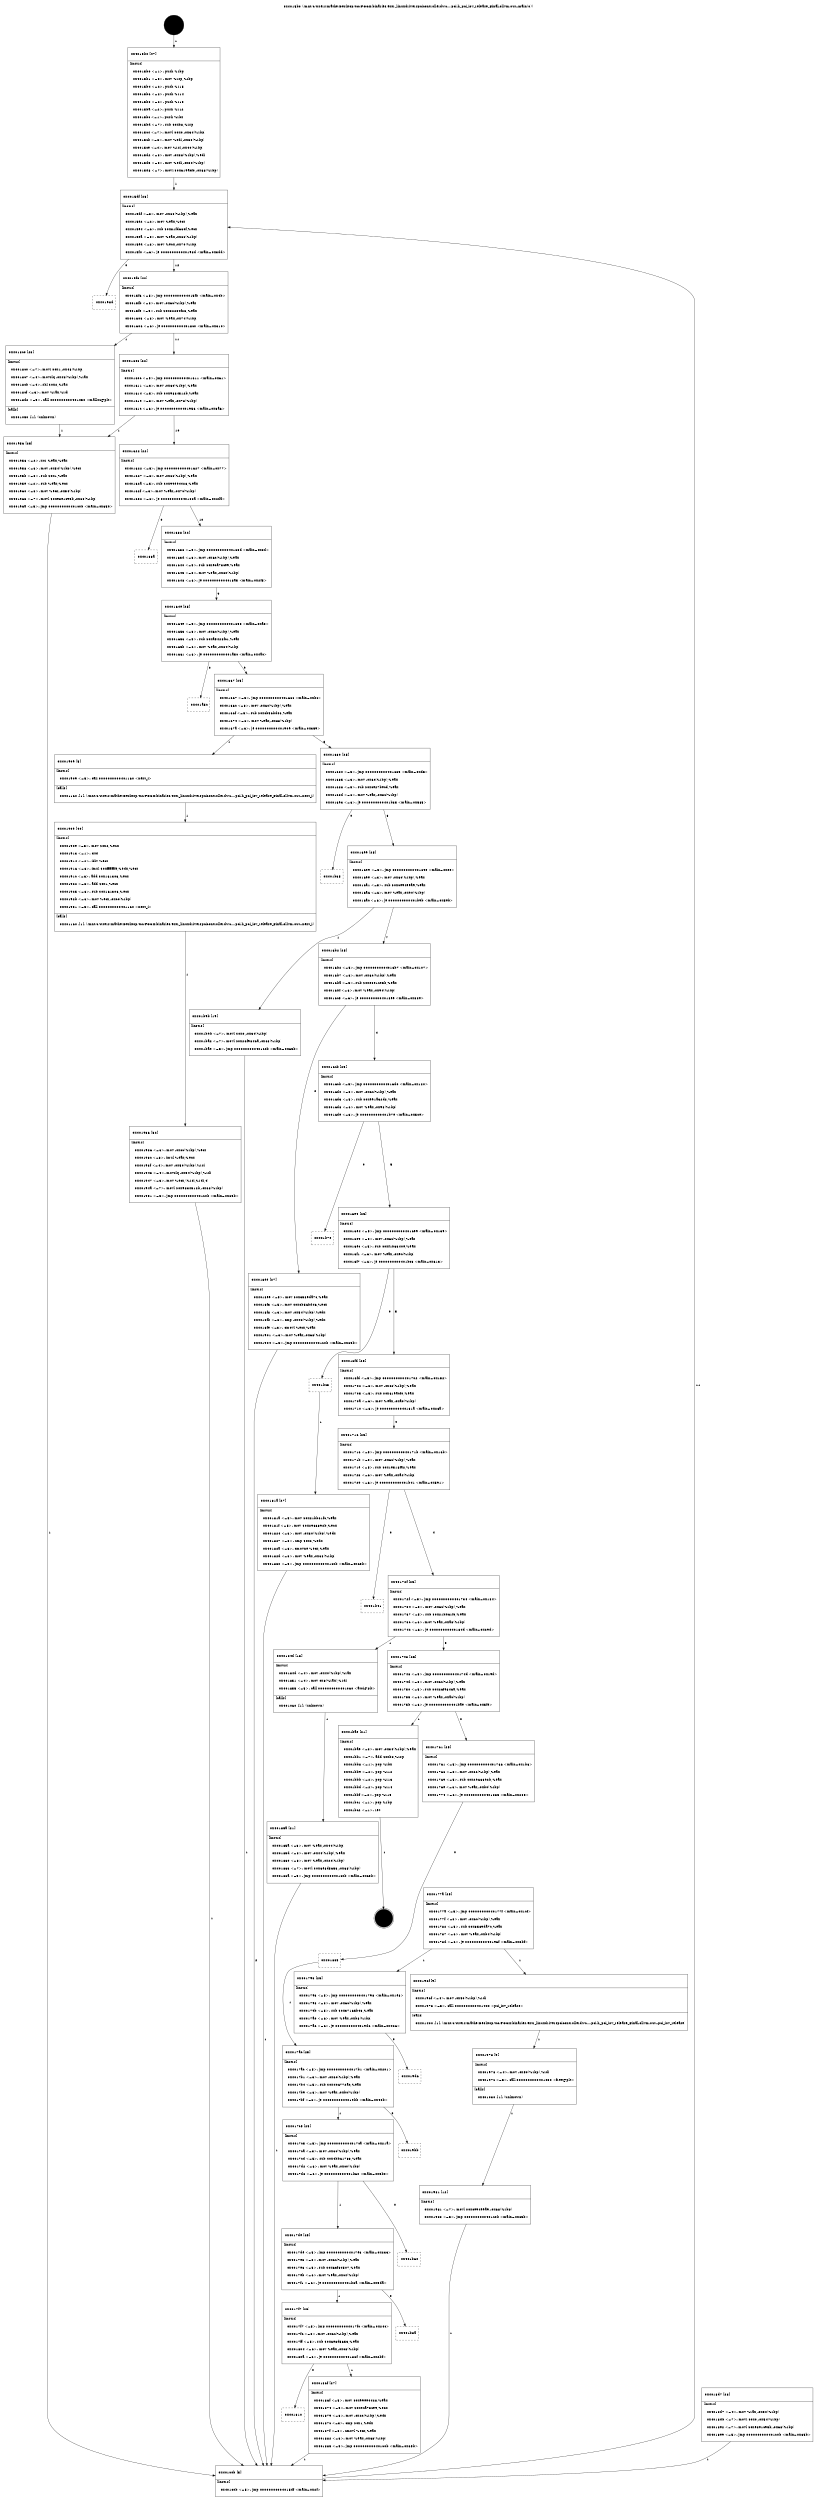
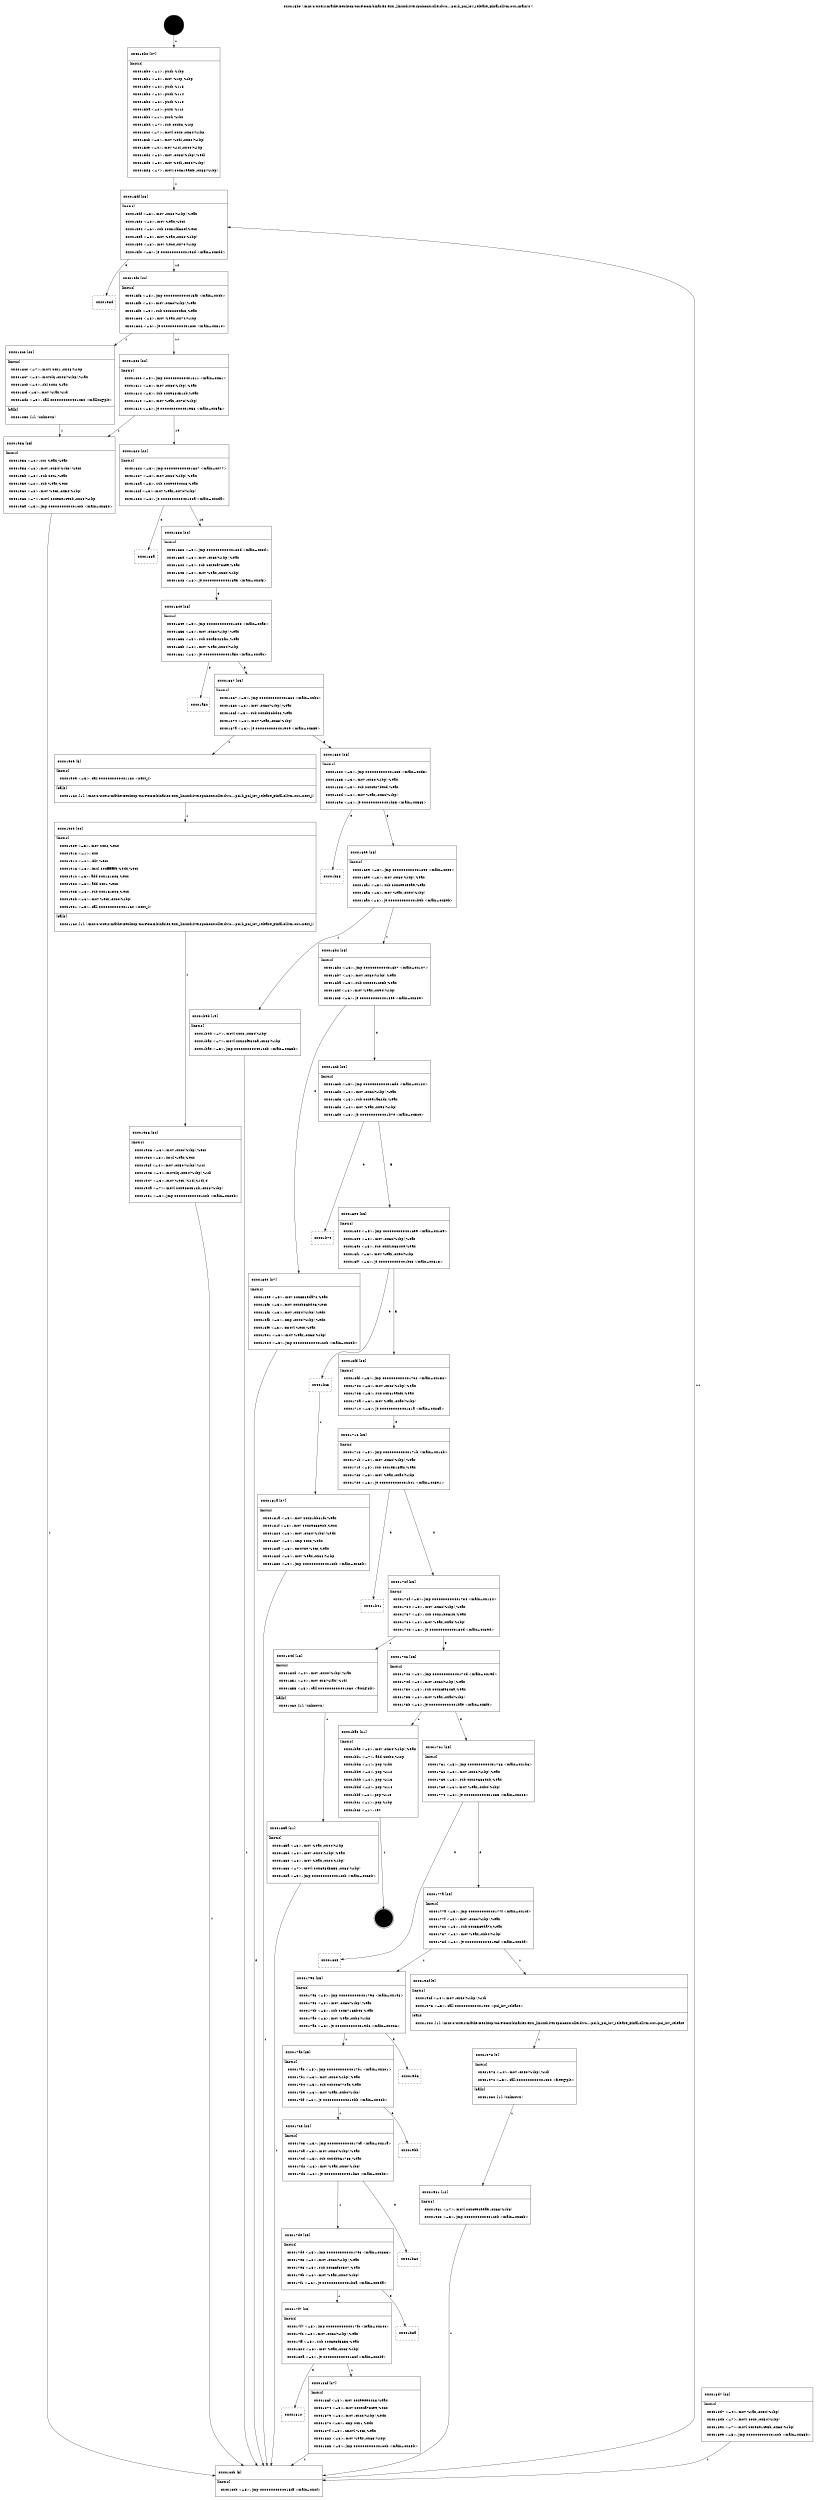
none -> (479, 1844)
(283, 1993) -> (344, 2038)
